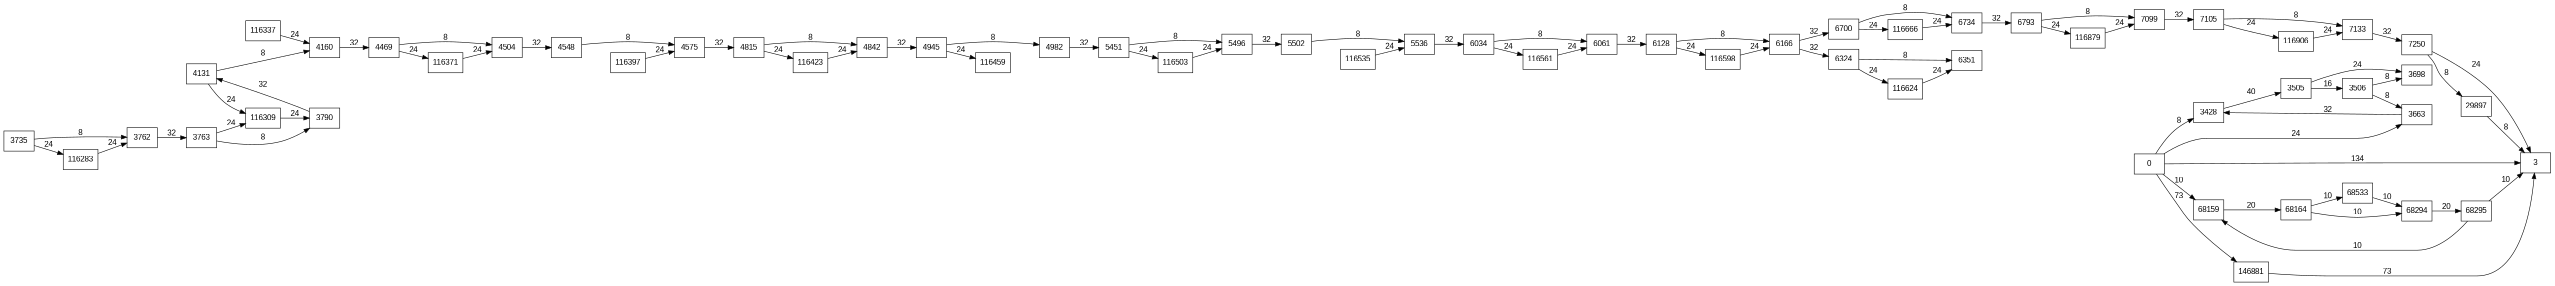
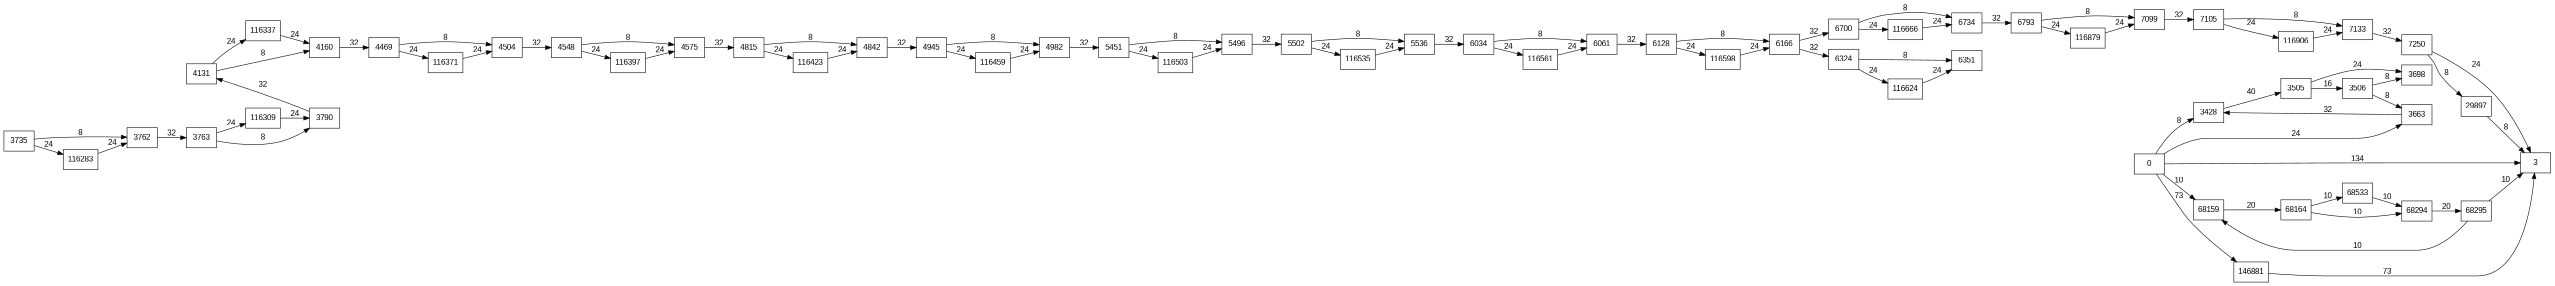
none -> (1323, 51)
none -> (593, 54)
none -> (1022, 56)
(222, 100) -> (226, 52)
